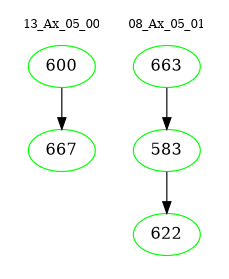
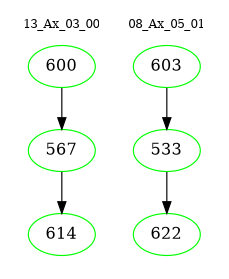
(62, 25) -> (62, 25)
(167, 66) -> (167, 66)
(62, 150) -> (62, 150)
(167, 150) -> (167, 150)
none -> (62, 235)
